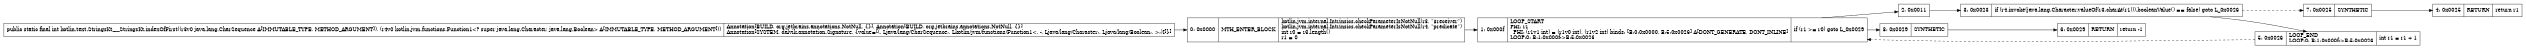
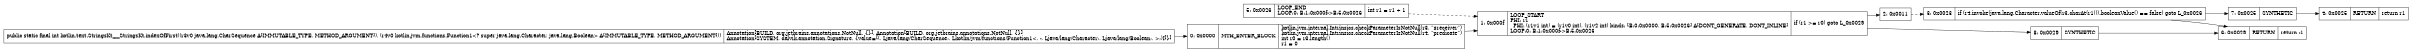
(1943, 10) -> (1916, 14)
(2271, 10) -> (2215, 14)
(2257, 22) -> (2197, 23)
